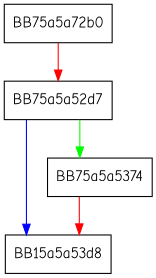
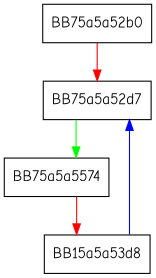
(58, 23) -> (97, 23)
(26, 172) -> (130, 183)
(100, 177) -> (57, 177)
